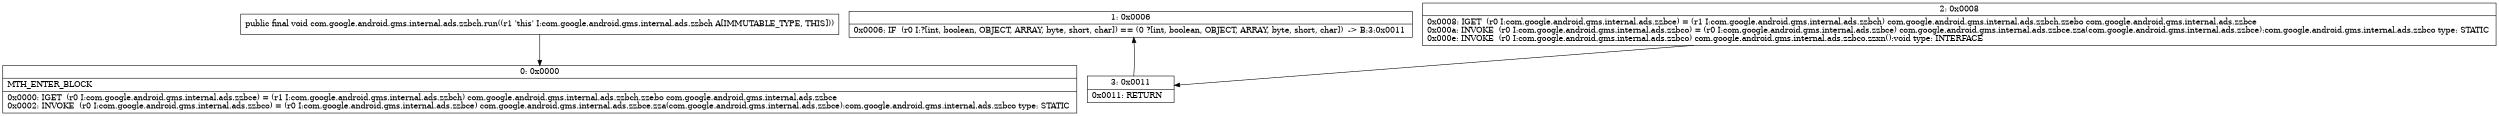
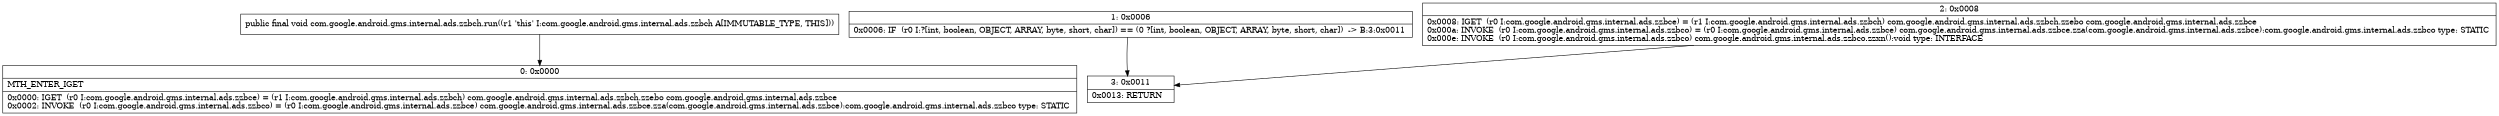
(1134, 60) -> (1127, 54)
(50, 85) -> (45, 85)
(1131, 96) -> (1131, 96)
